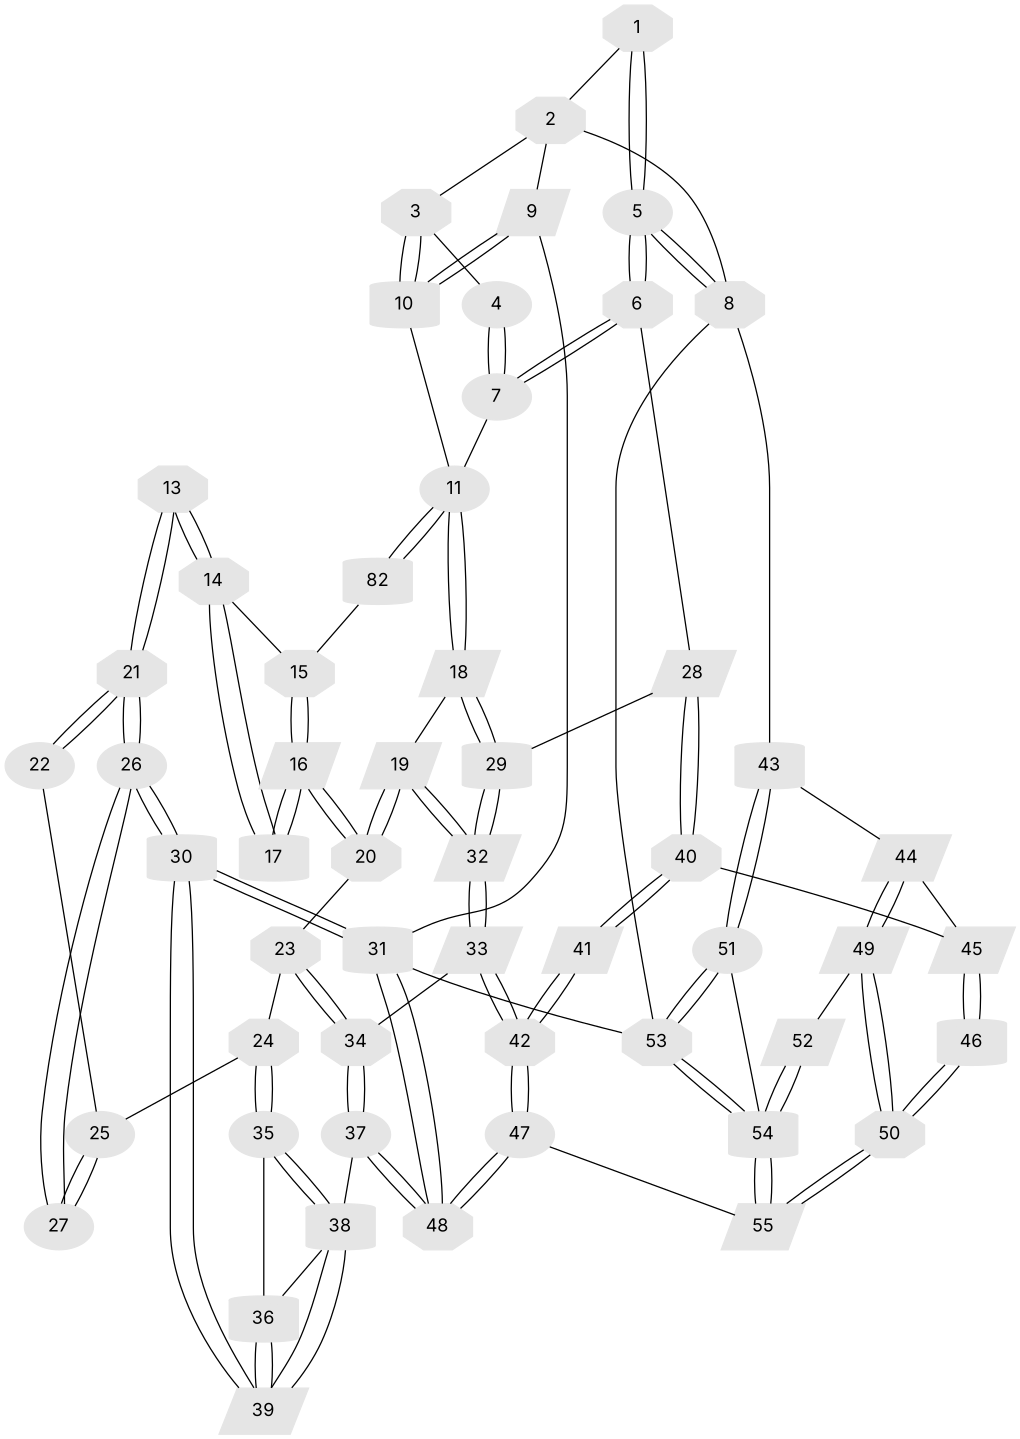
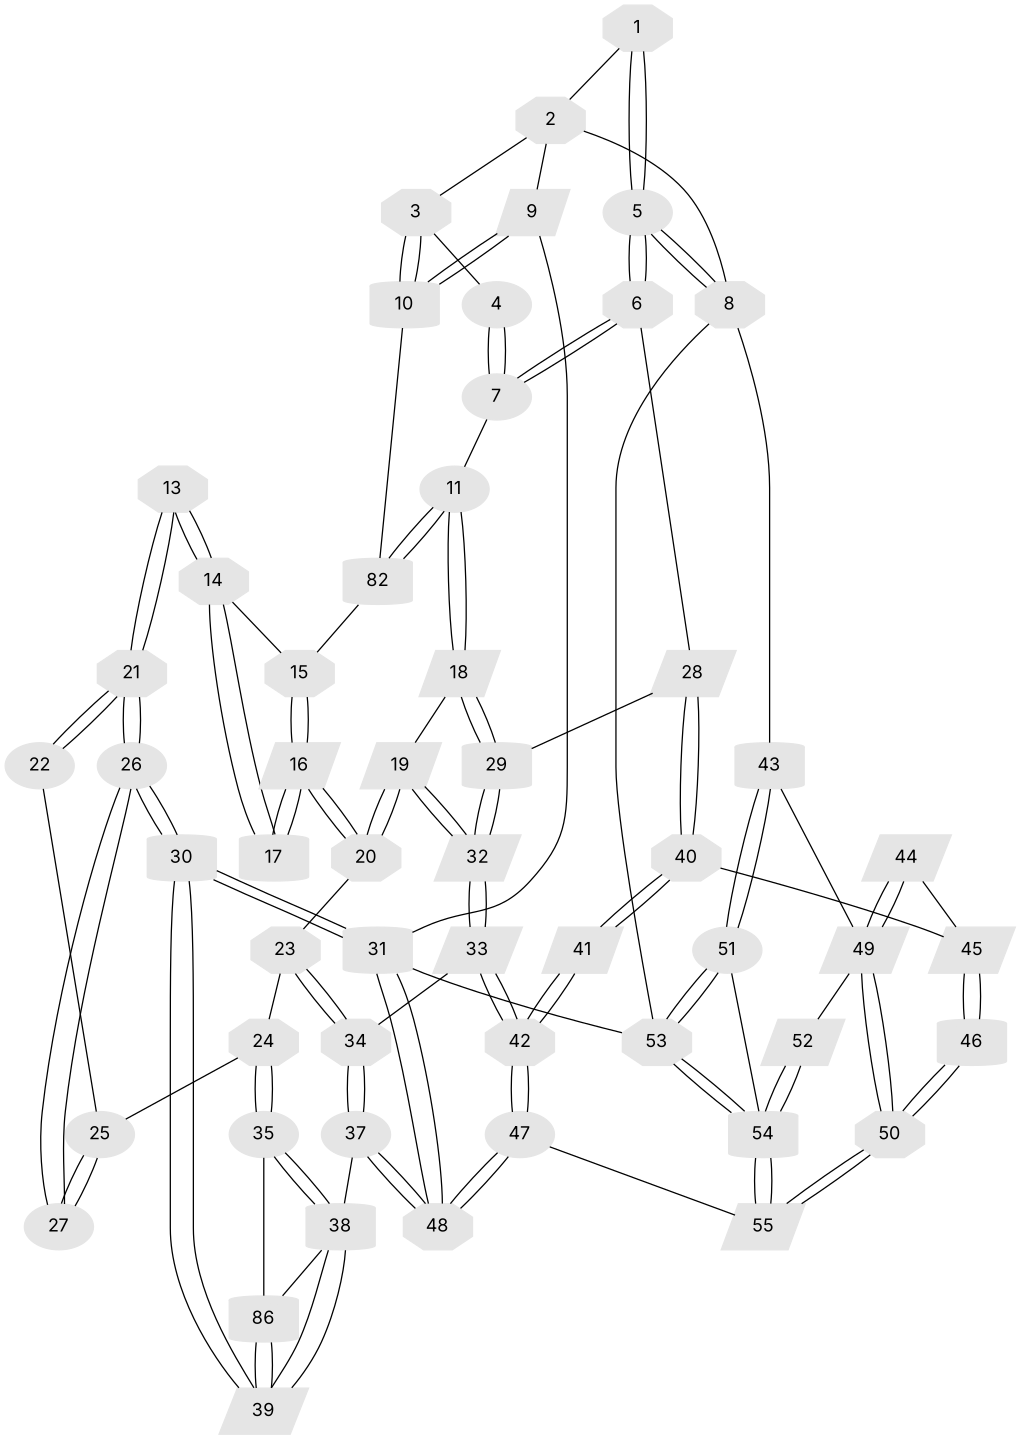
(430, 397) -> (391, 443)
(840, 813) -> (817, 858)
(264, 1319) -> (264, 1319)
